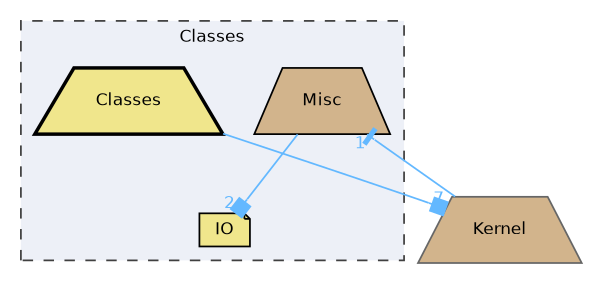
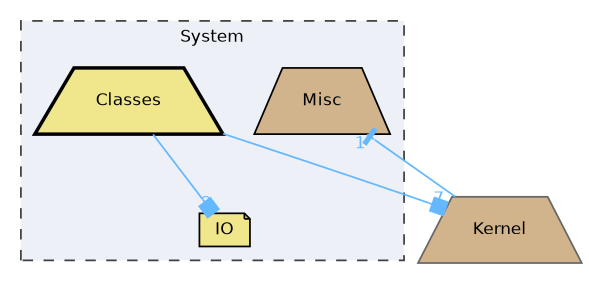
(212, 37) -> (212, 37)
(272, 167) -> (178, 167)
